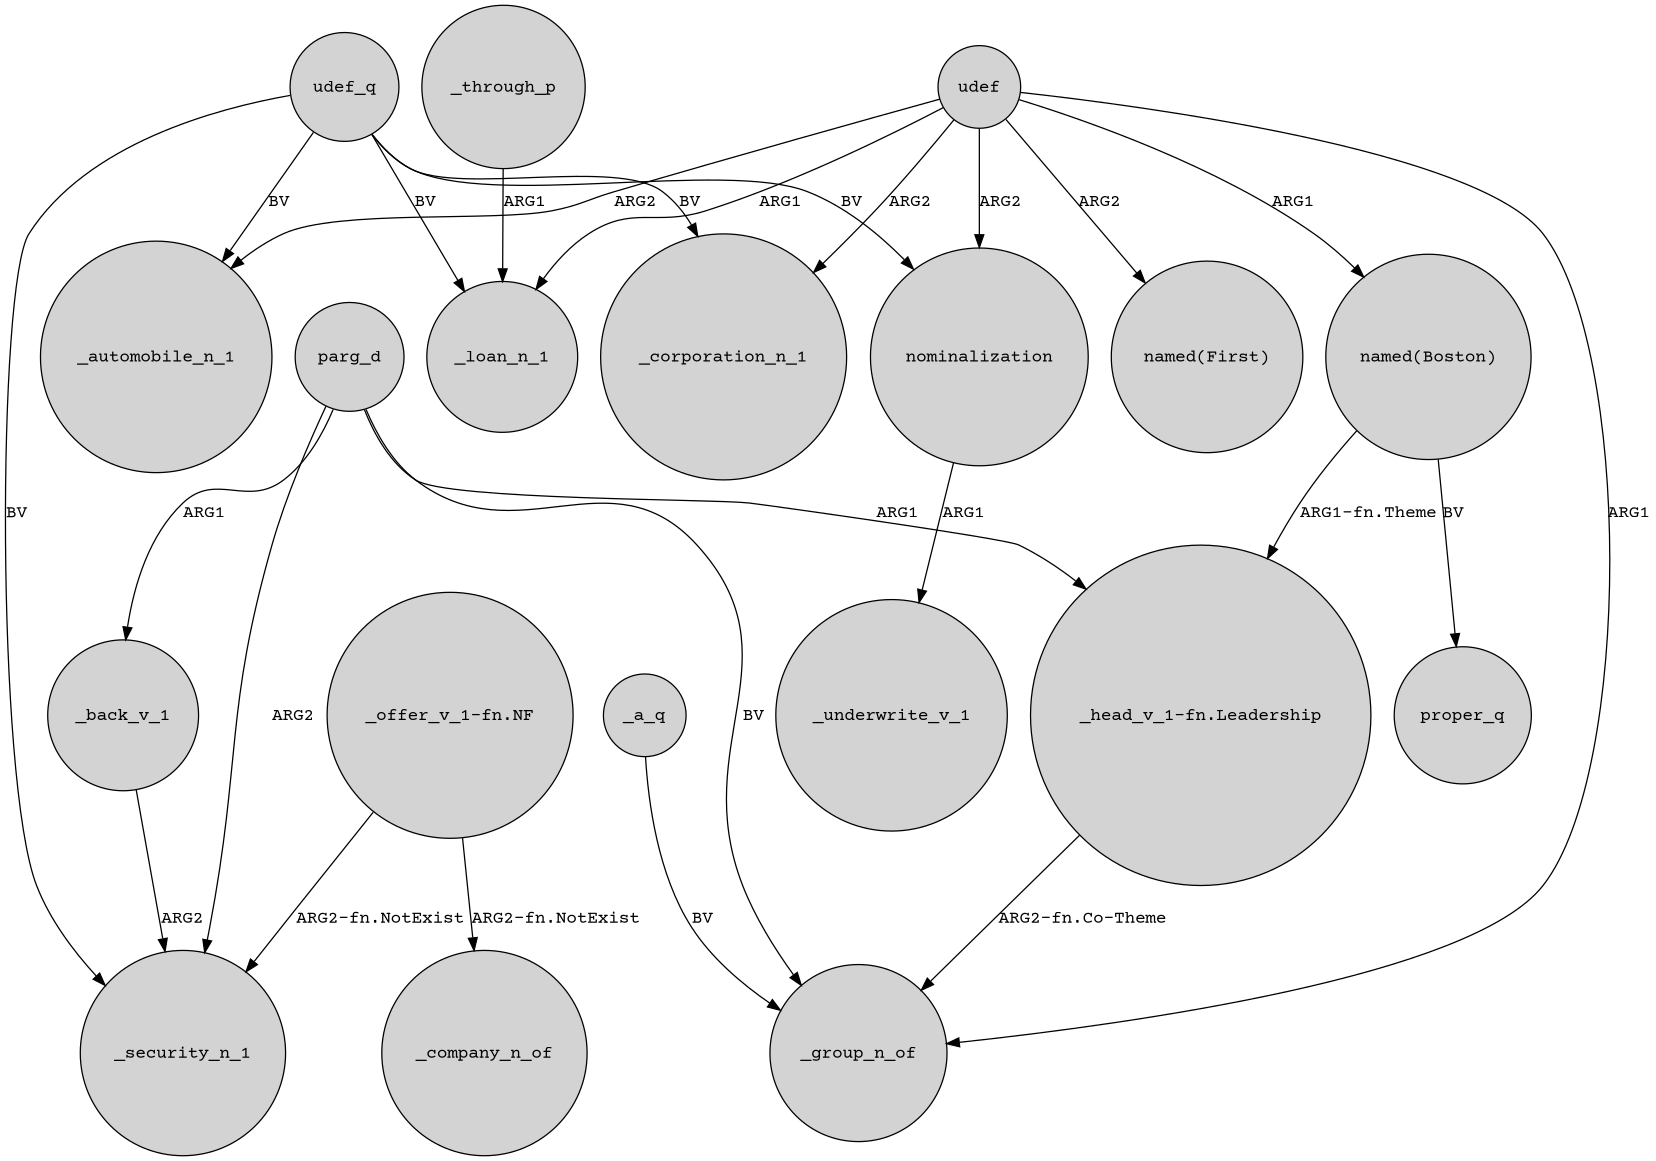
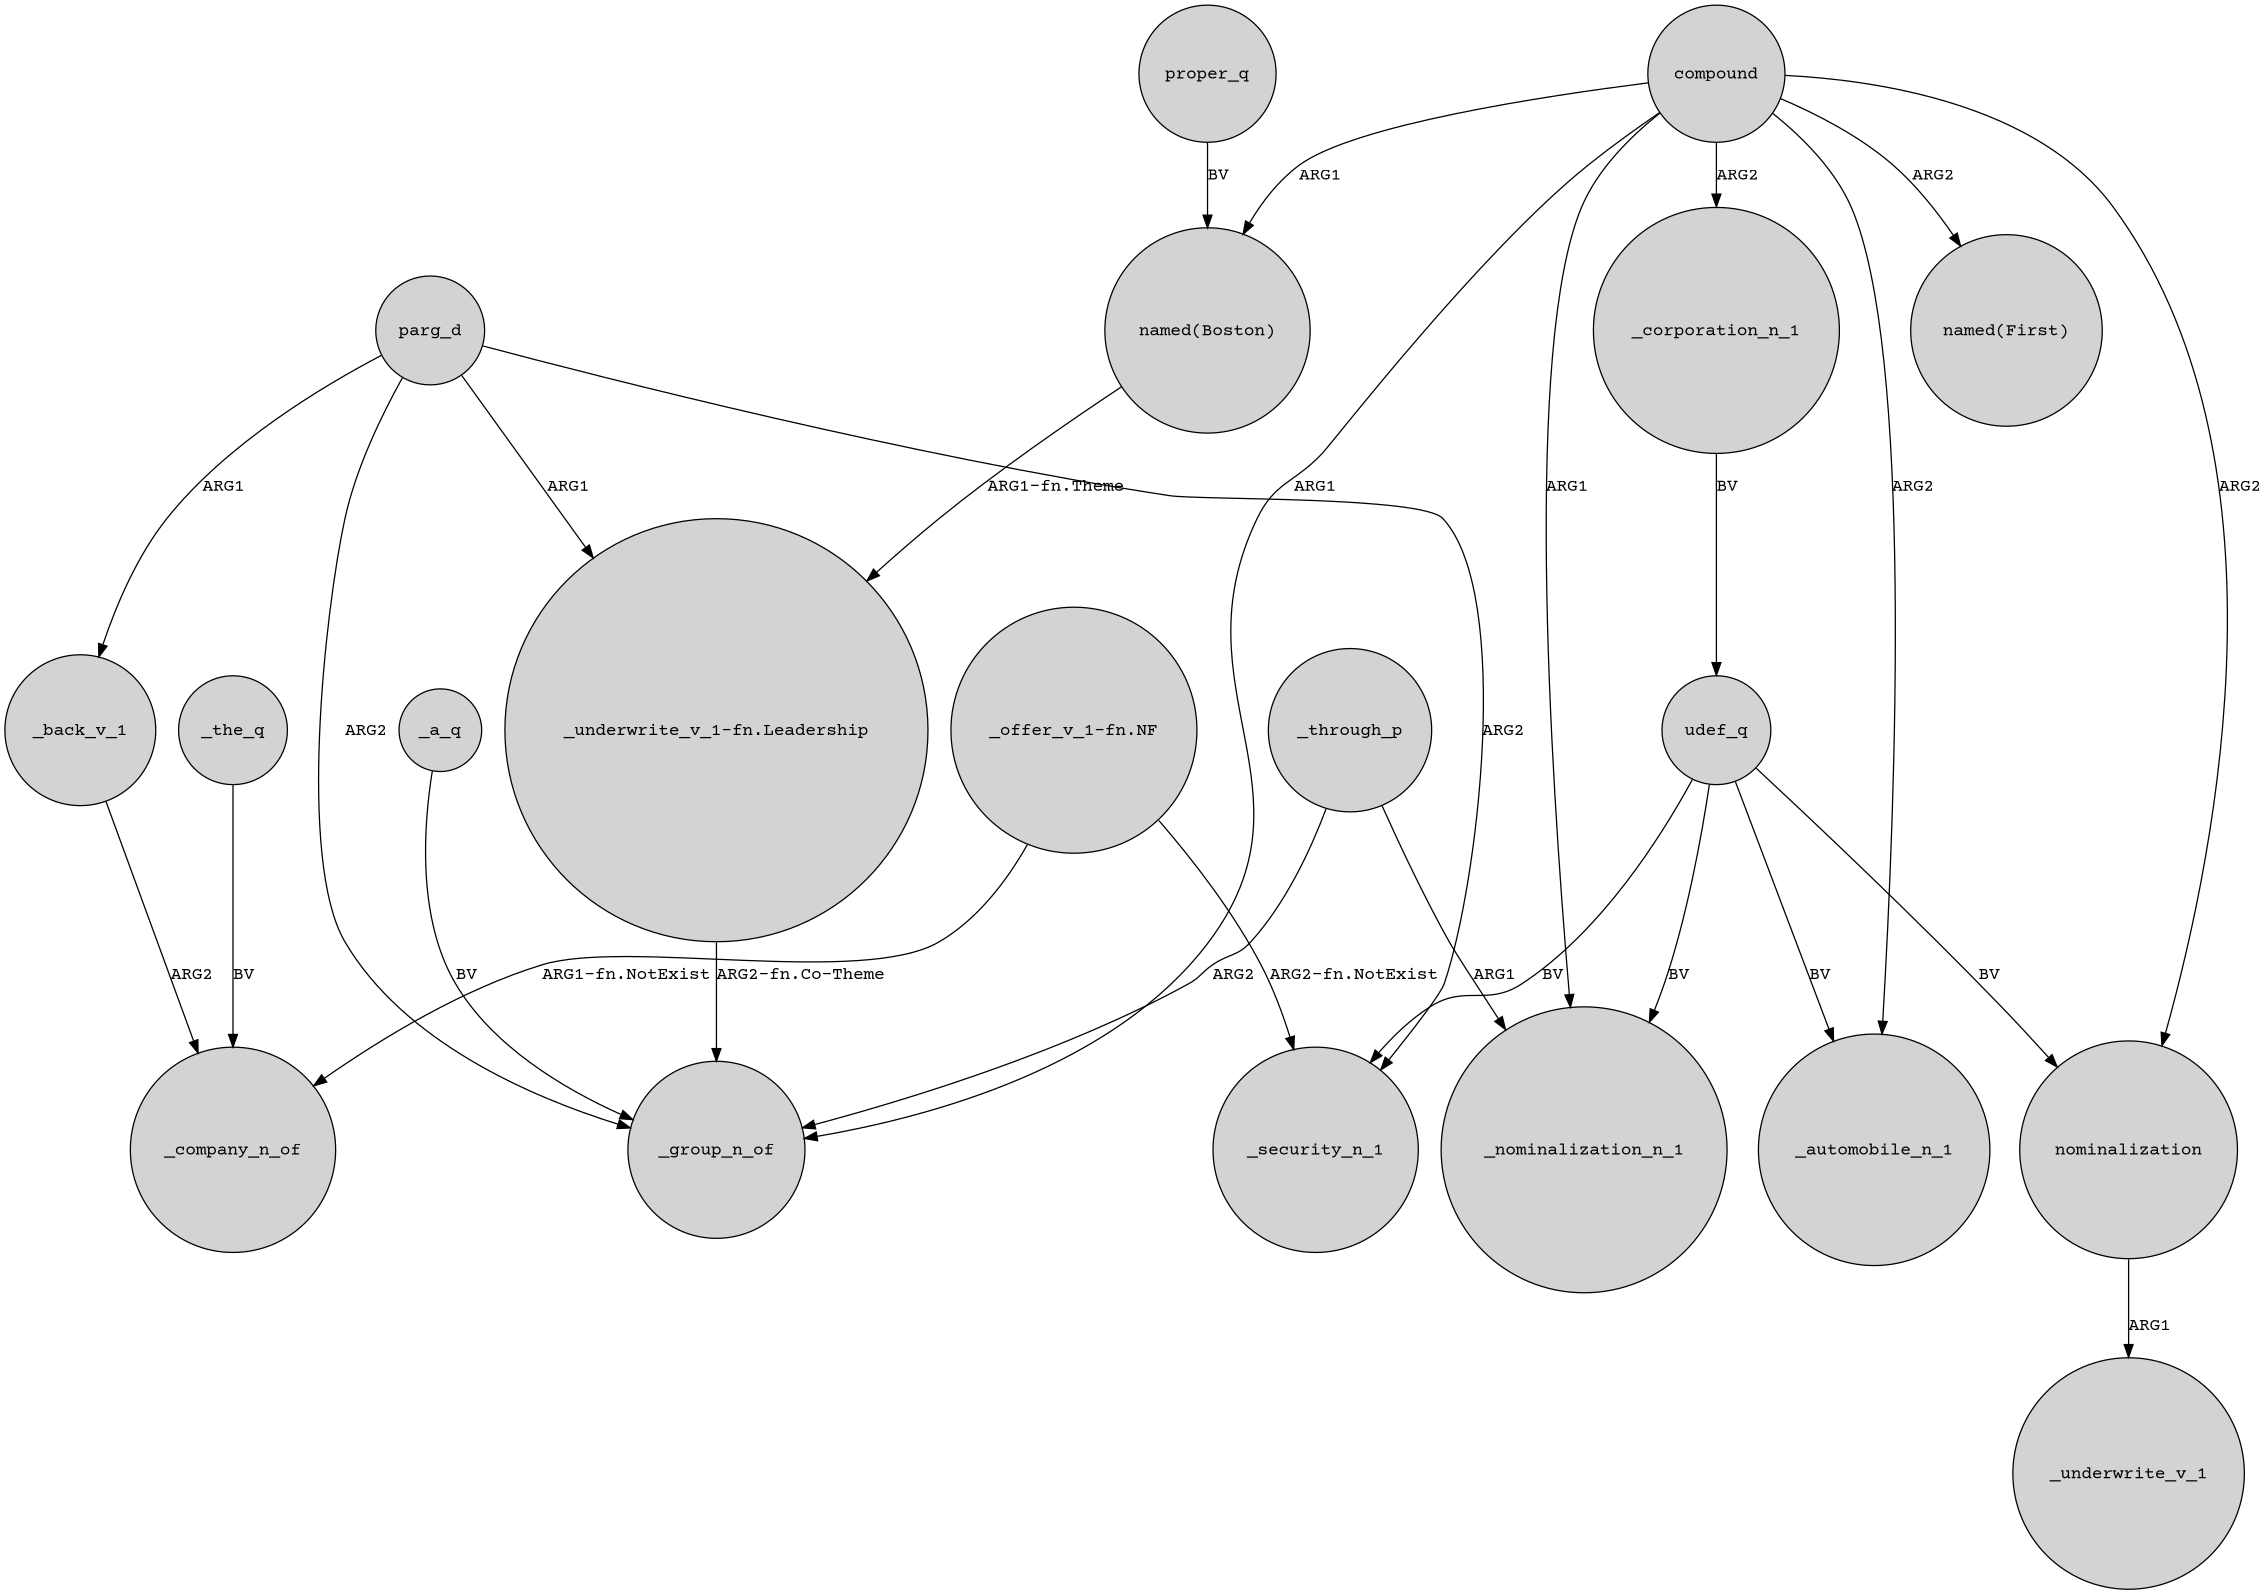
(979, 87) -> (1716, 74)
(542, 177) -> (1716, 558)
(502, 357) -> (1584, 1150)
(1447, 546) -> (1208, 179)
(754, 715) -> (367, 730)
(1201, 715) -> (716, 730)
none -> (233, 730)
(149, 864) -> (150, 921)
(556, 918) -> (627, 974)
none -> (1097, 1028)
